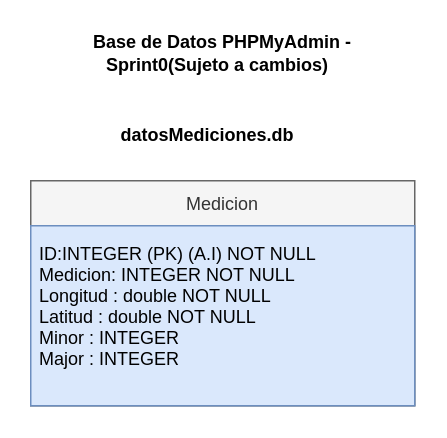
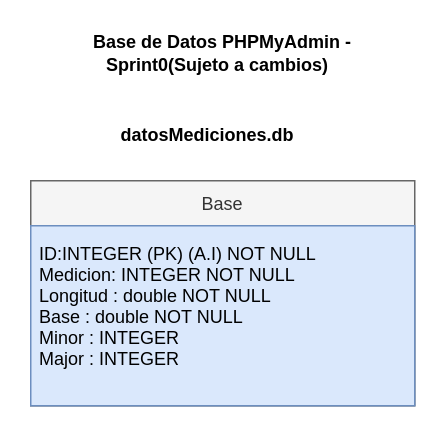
(222, 204) -> (222, 204)
(176, 254) -> (176, 254)
